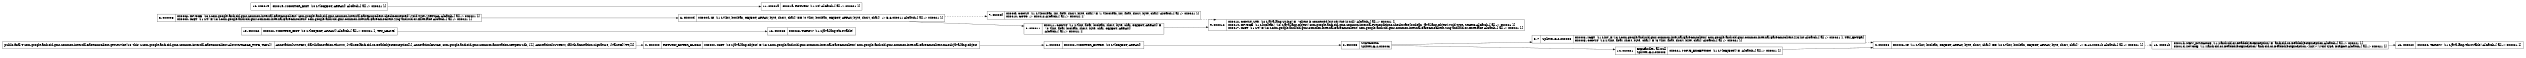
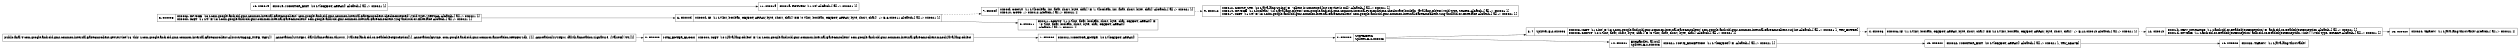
(1185, 28) -> none
(682, 45) -> (679, 38)
(1827, 49) -> (1850, 43)
